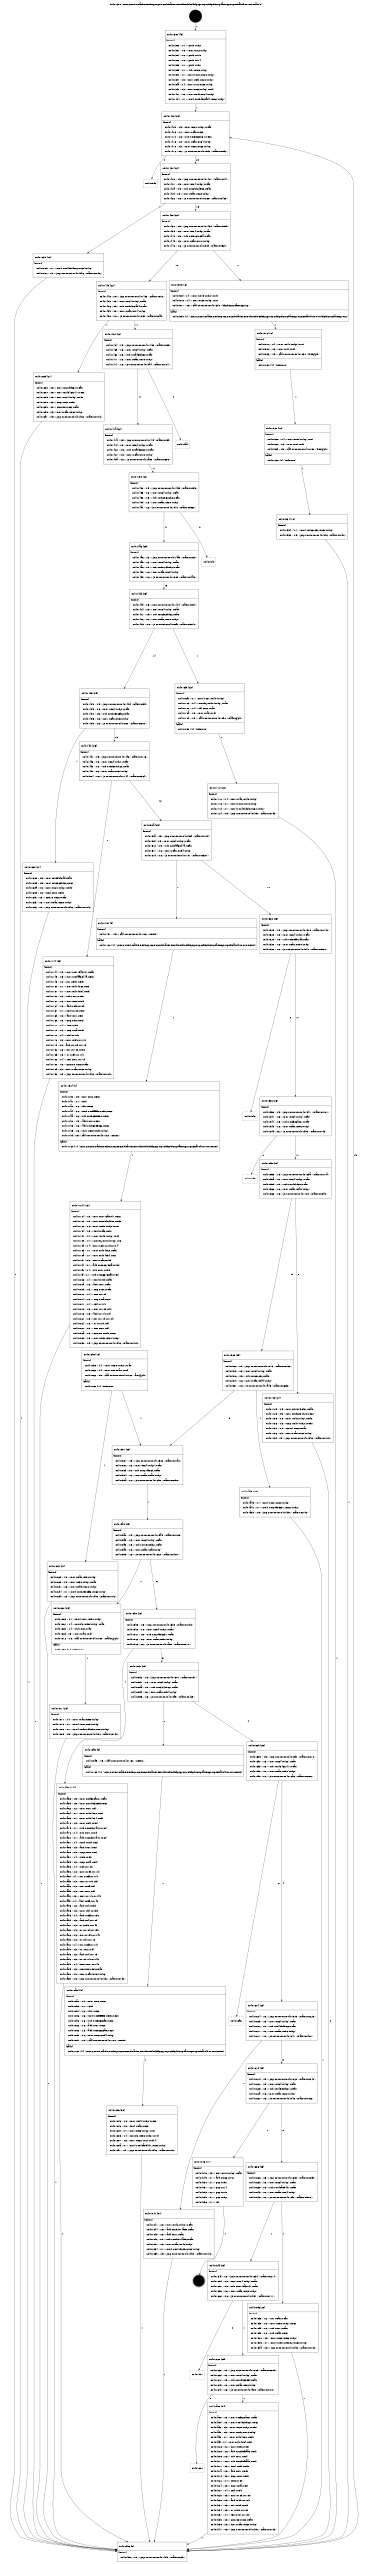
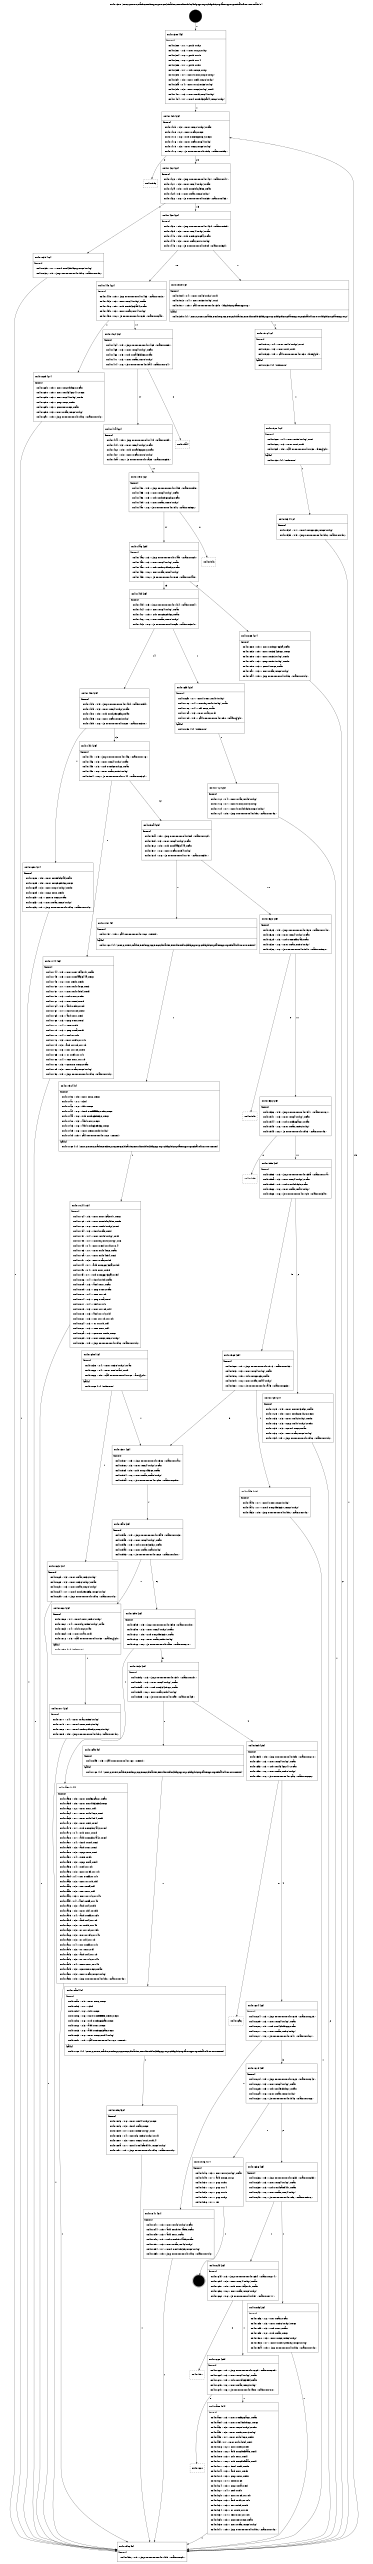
none -> (275, 656)
